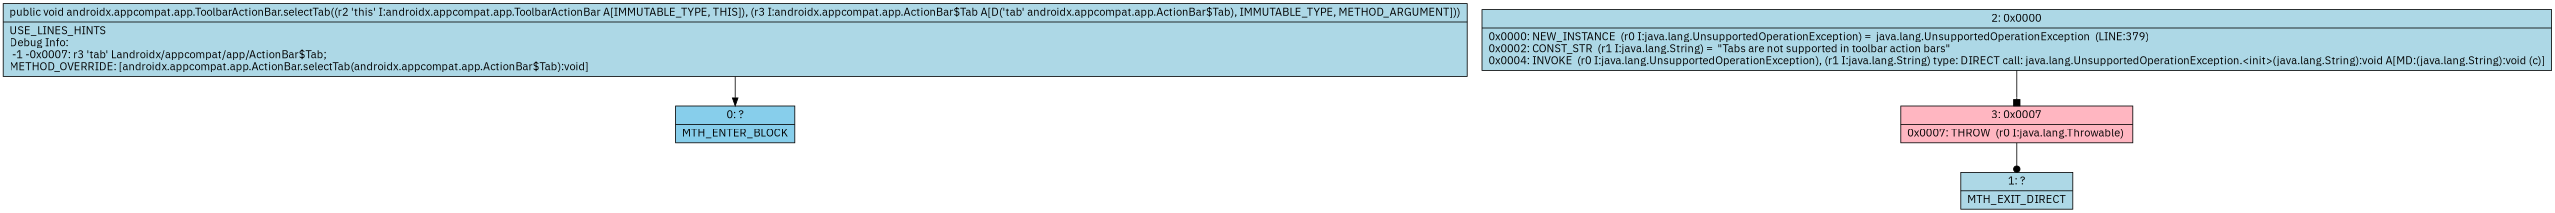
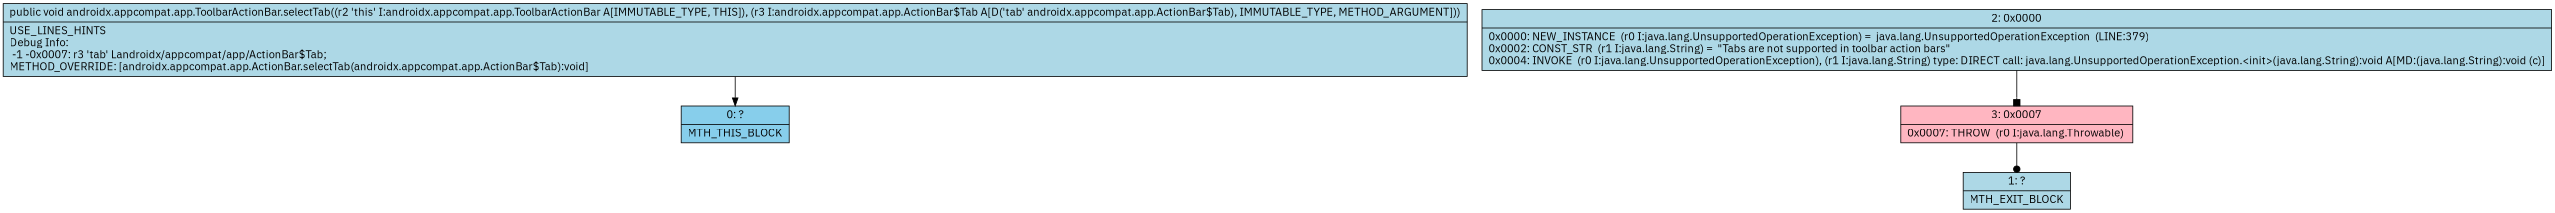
(735, 133) -> (735, 133)
(2017, 200) -> (2017, 200)
